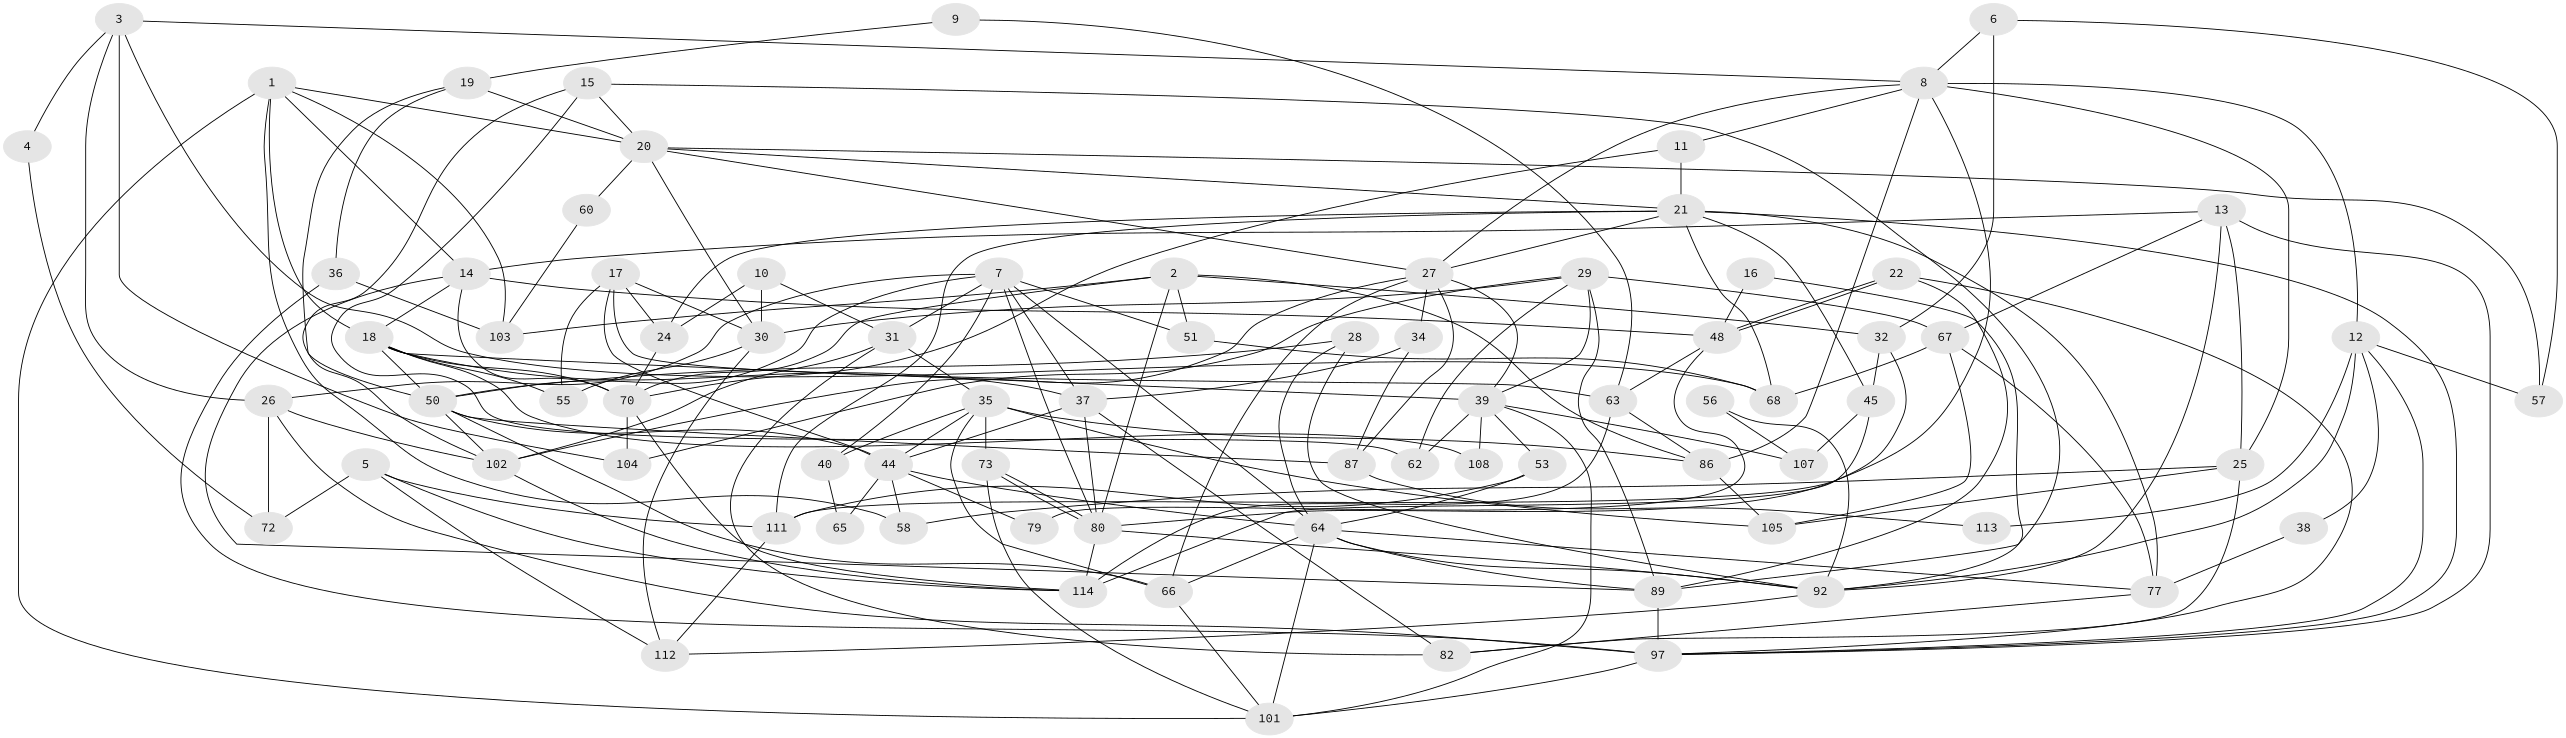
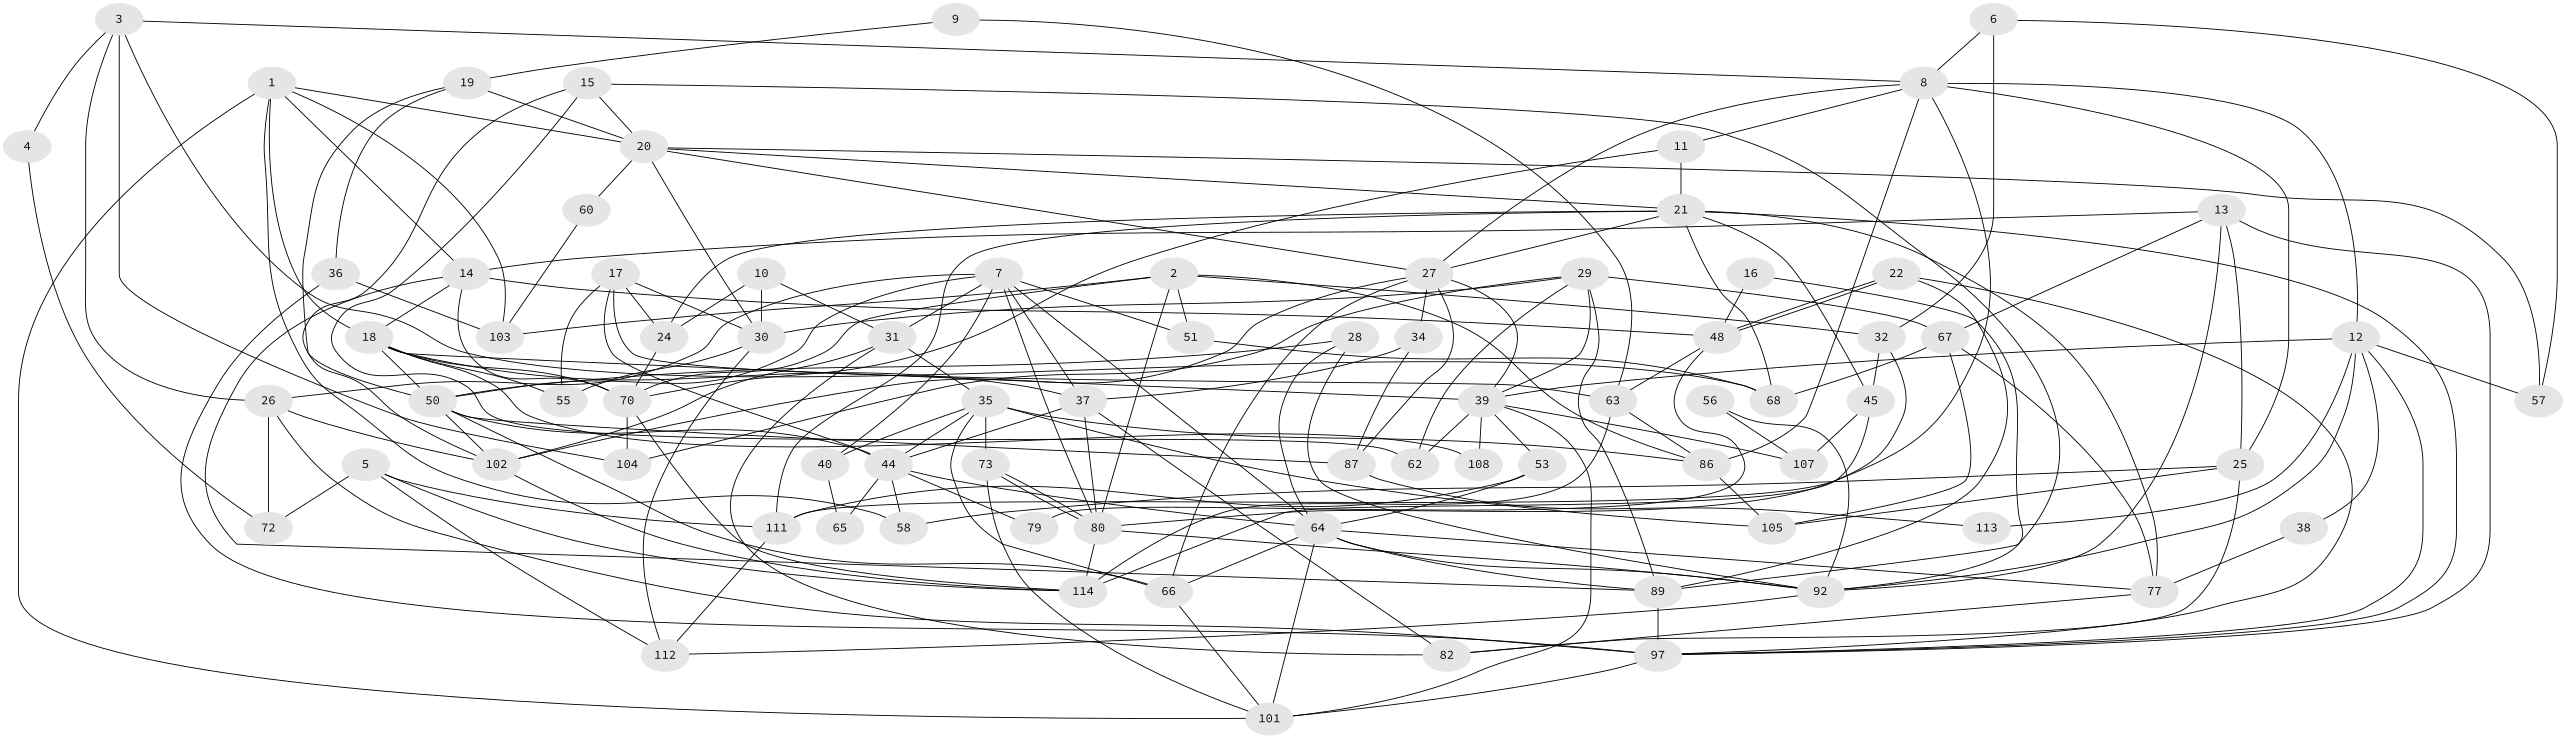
none -> (1918, 358)
